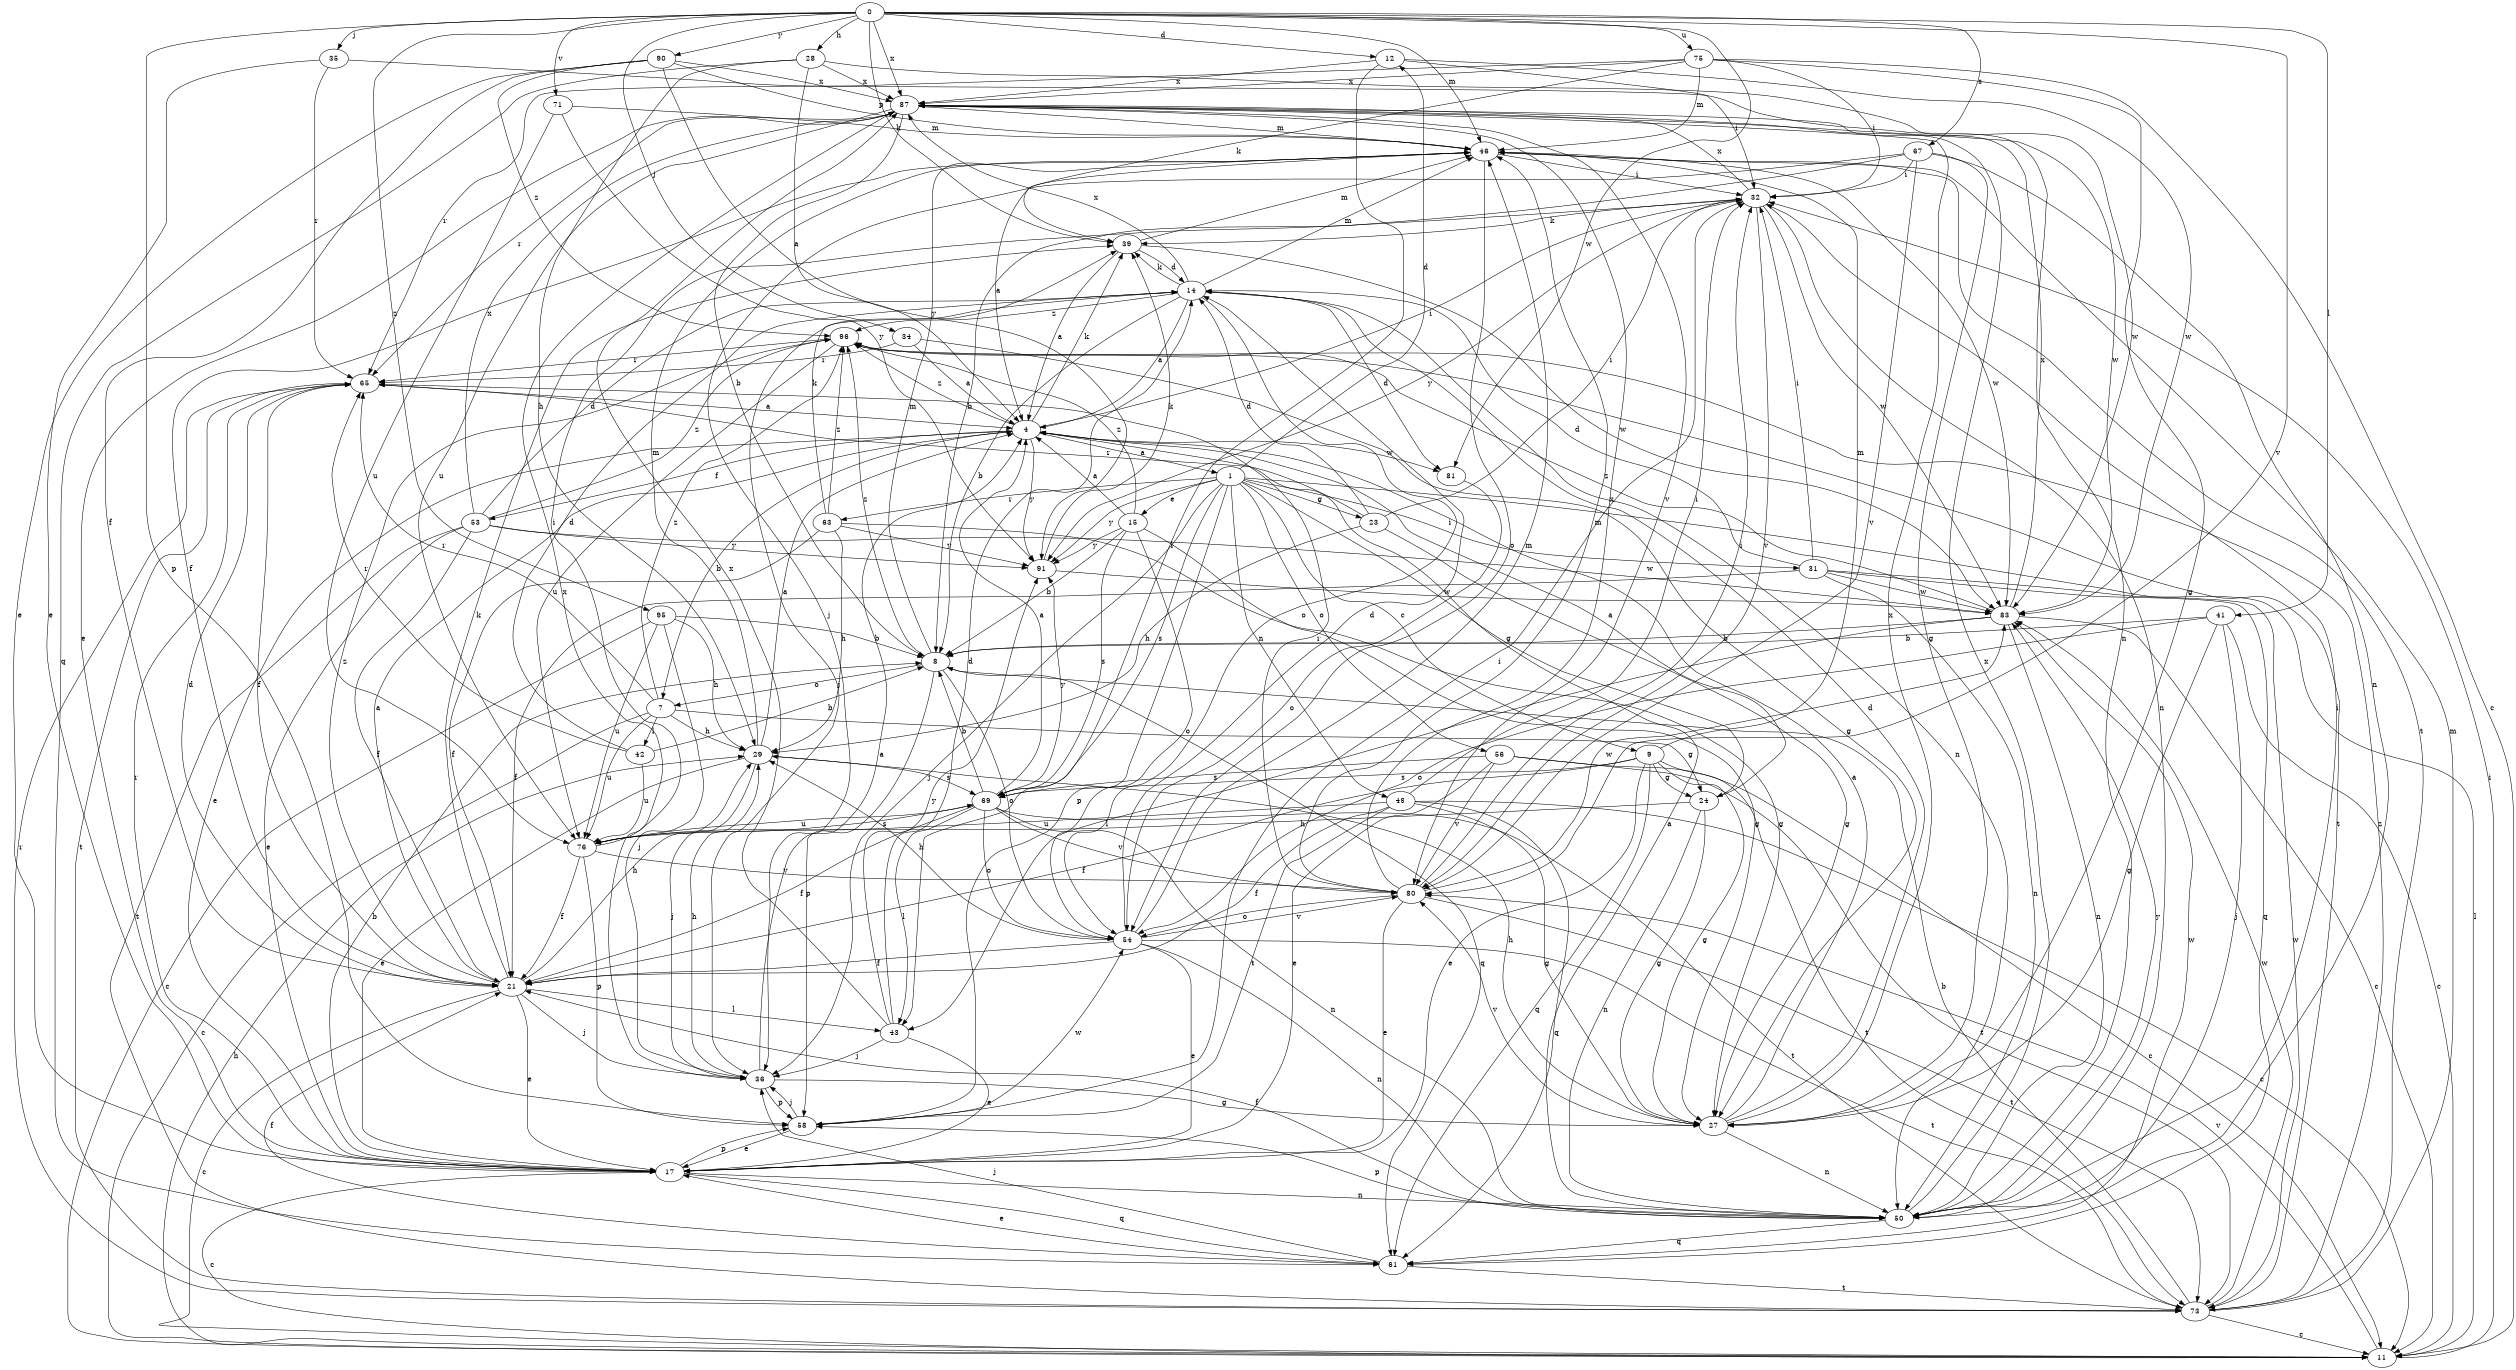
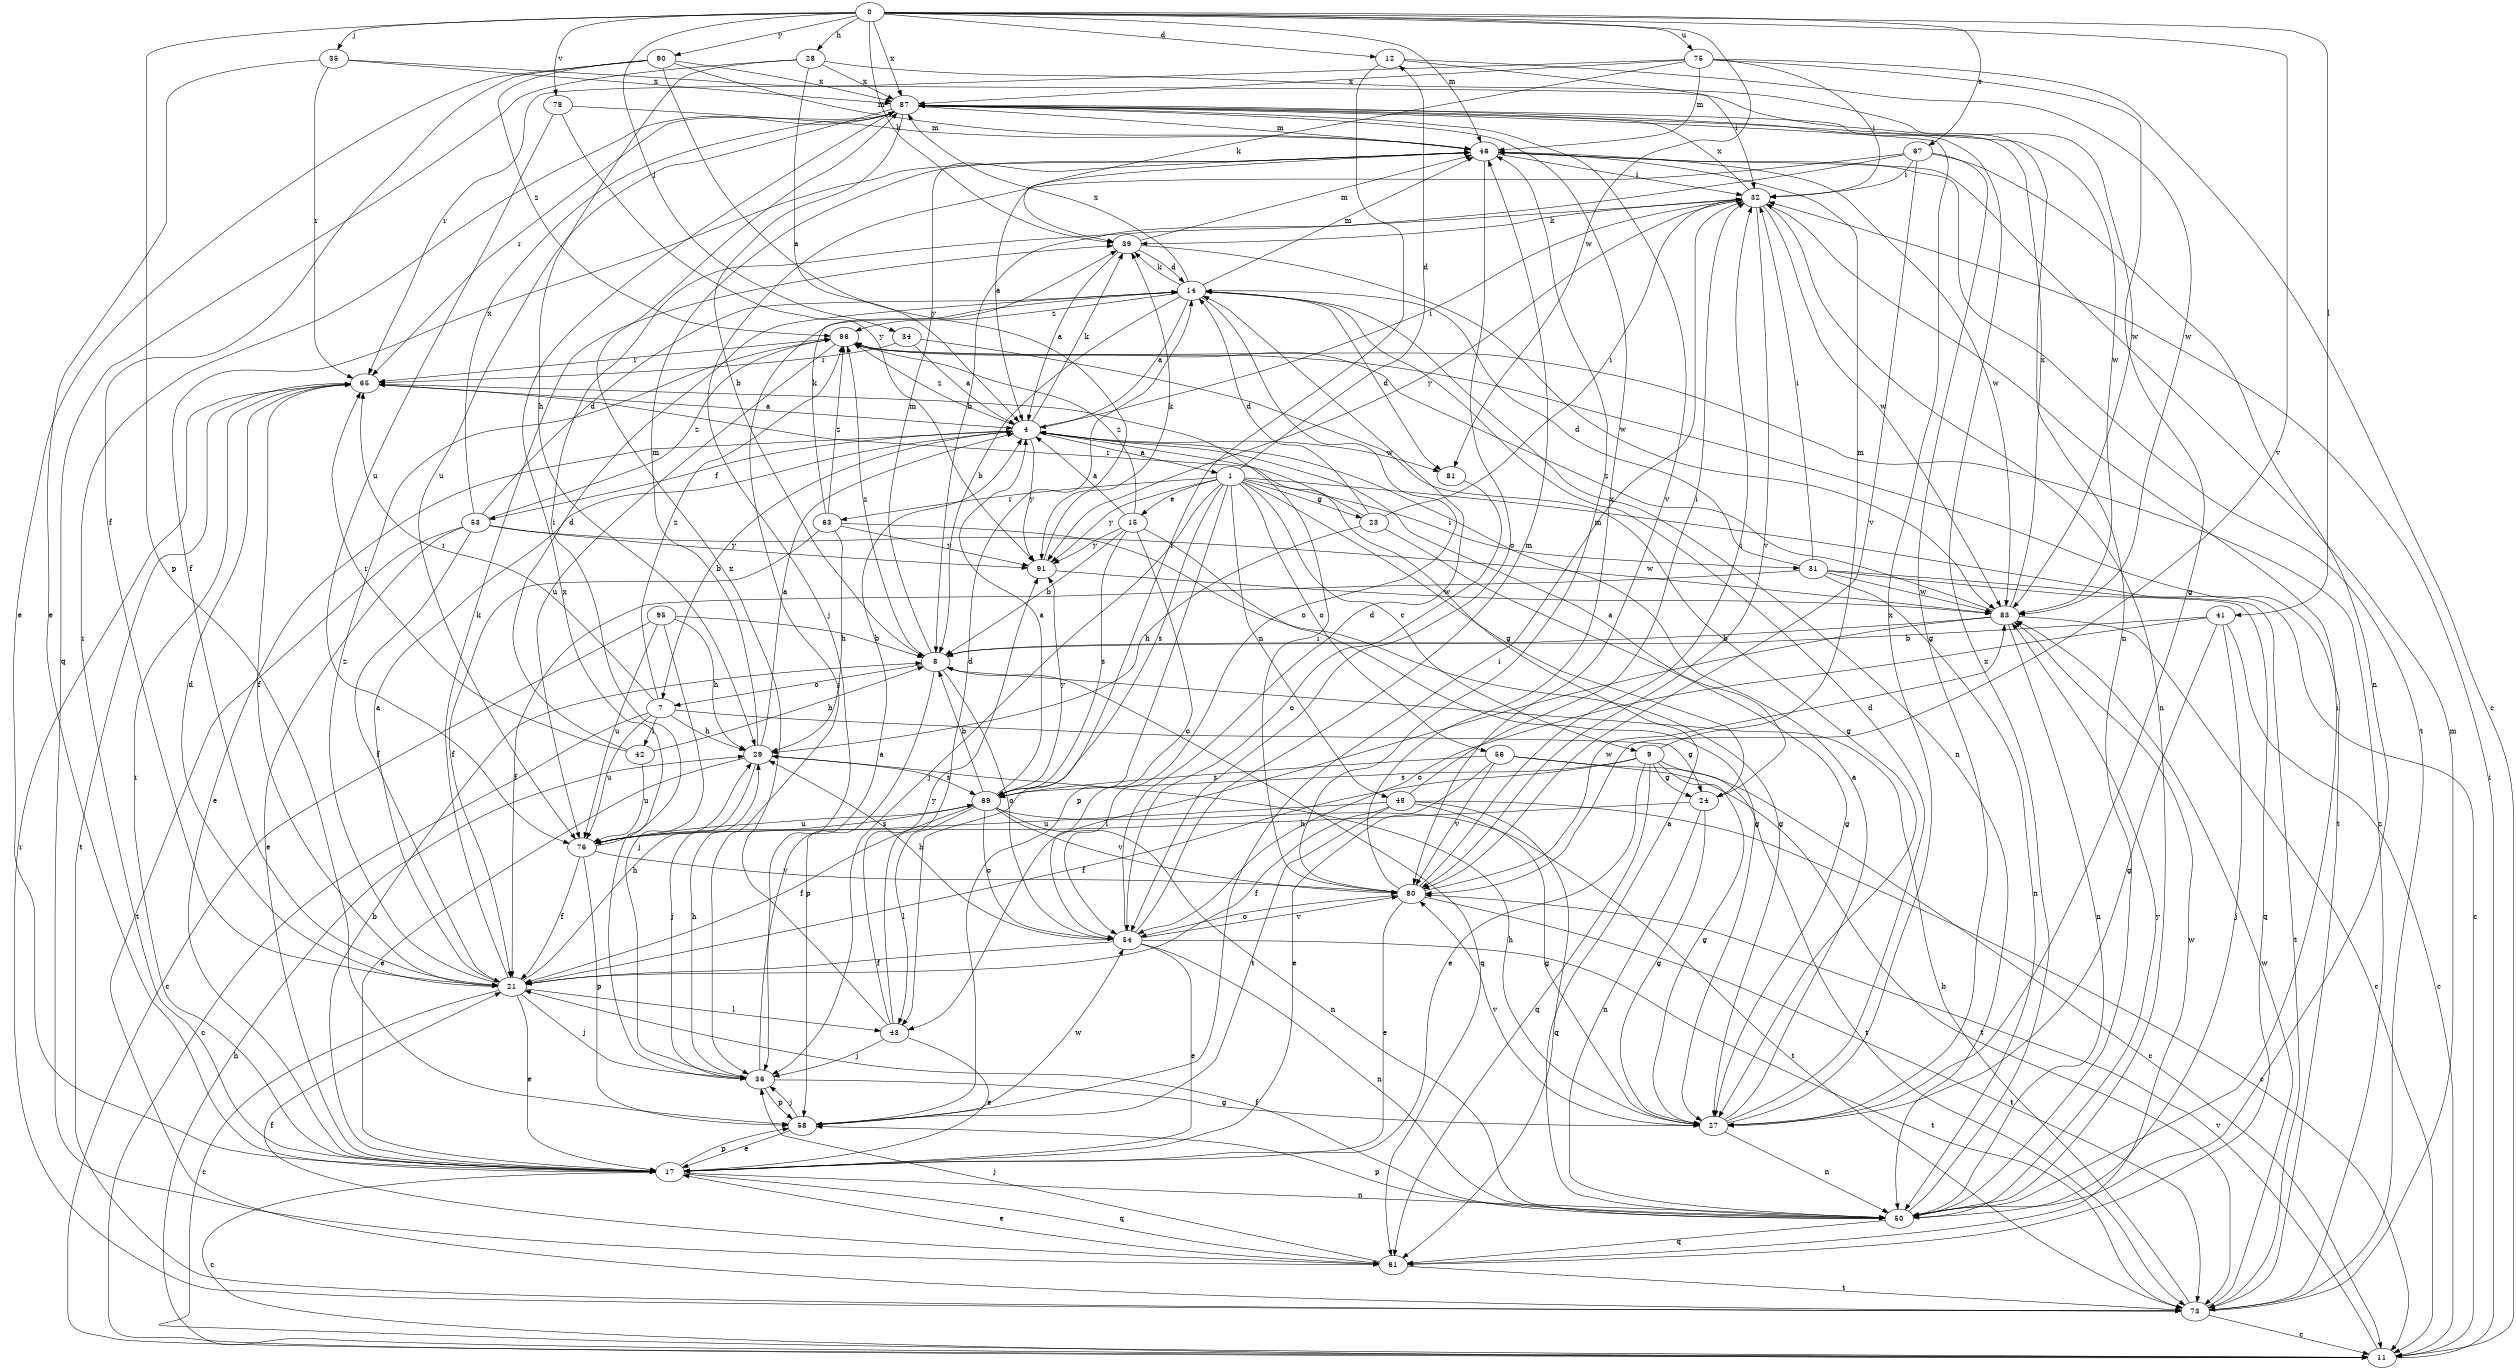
(1150, 82) -> (617, 82)
(558, 105) -> (558, 105)
(882, 105) -> (882, 105)
(377, 168) -> none
(84, 639) -> (84, 639)
(2475, 917) -> (2475, 917)
(2296, 940) -> (2296, 940)
